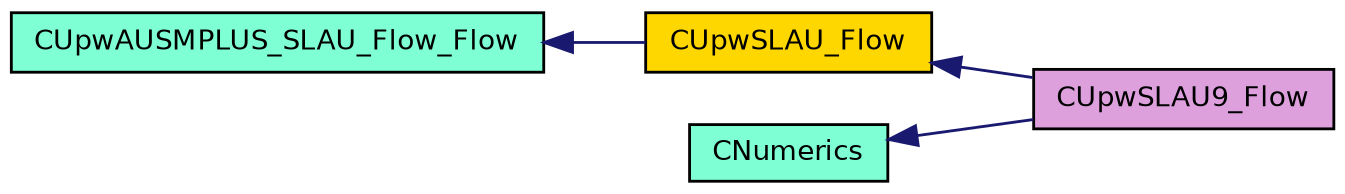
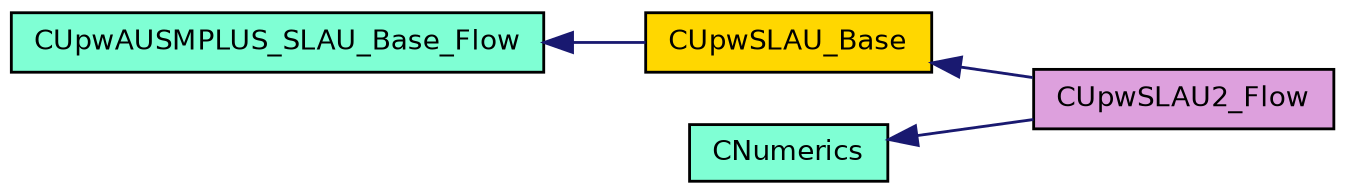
(278, 42) -> (278, 42)
(789, 42) -> (789, 42)
(1184, 99) -> (1184, 99)
